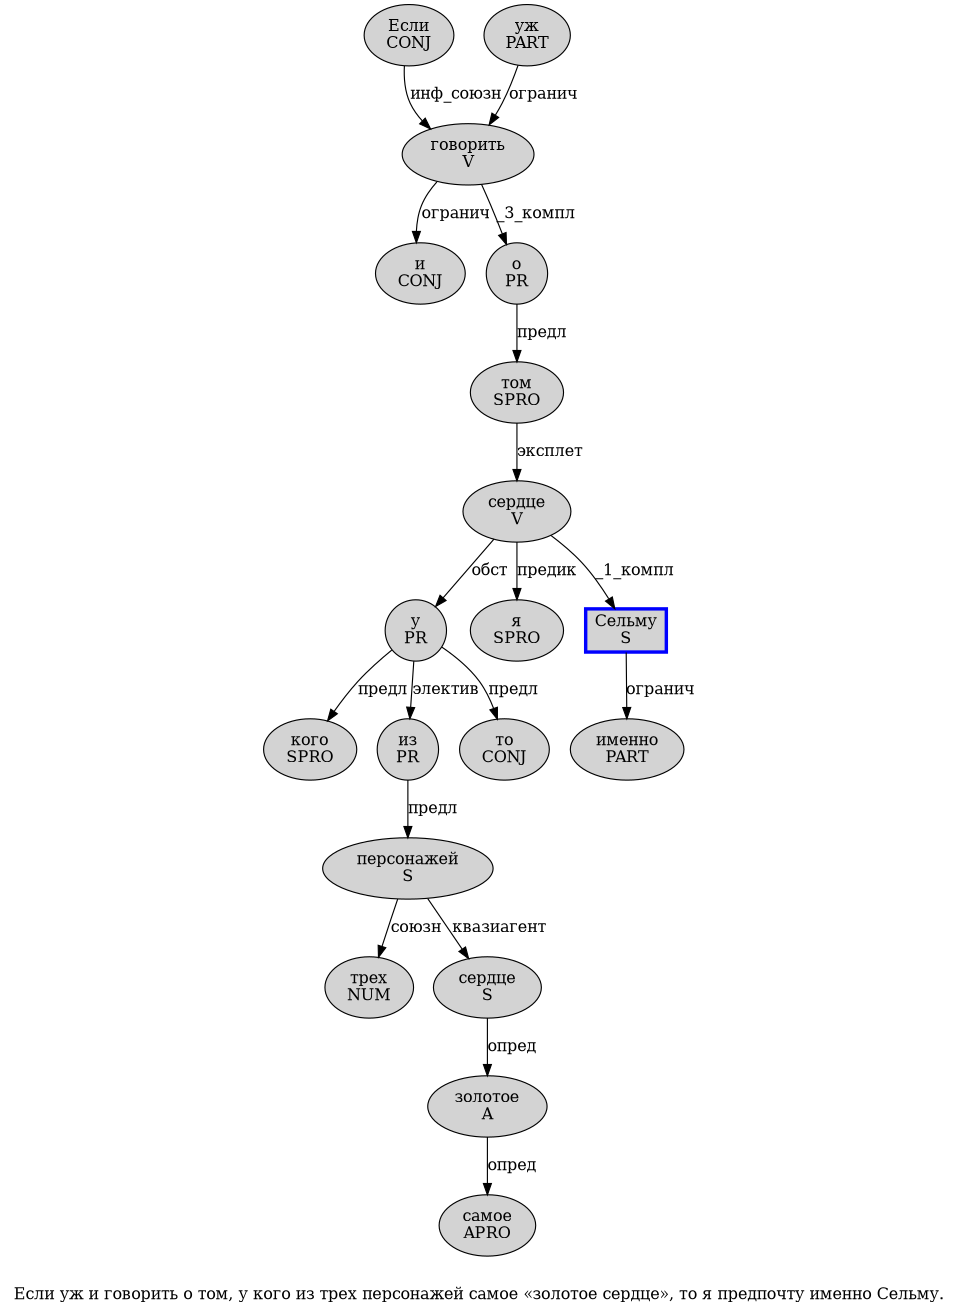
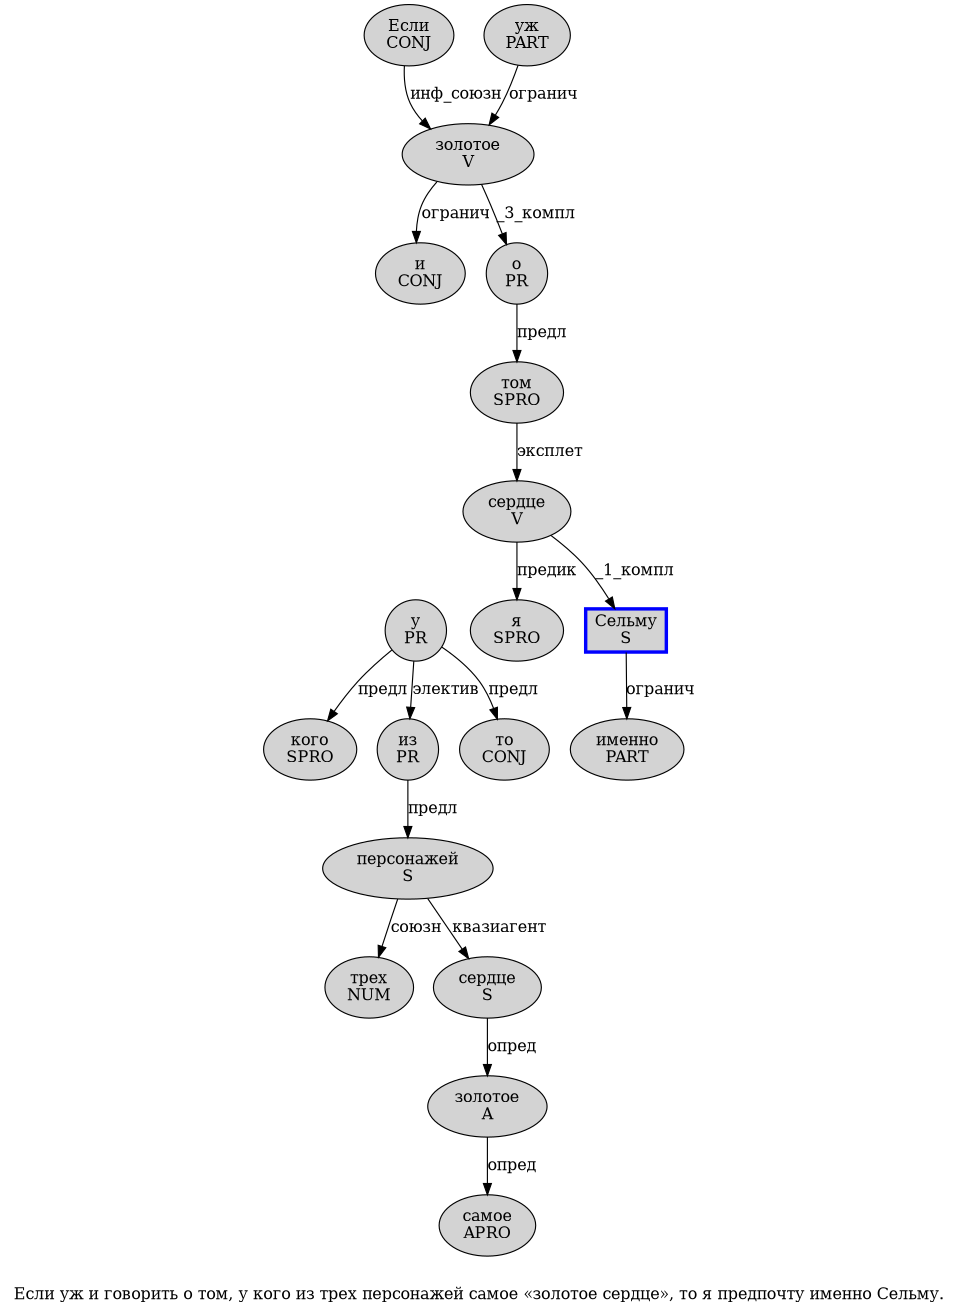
(468, 154) -> (468, 154)
(469, 568) -> none
